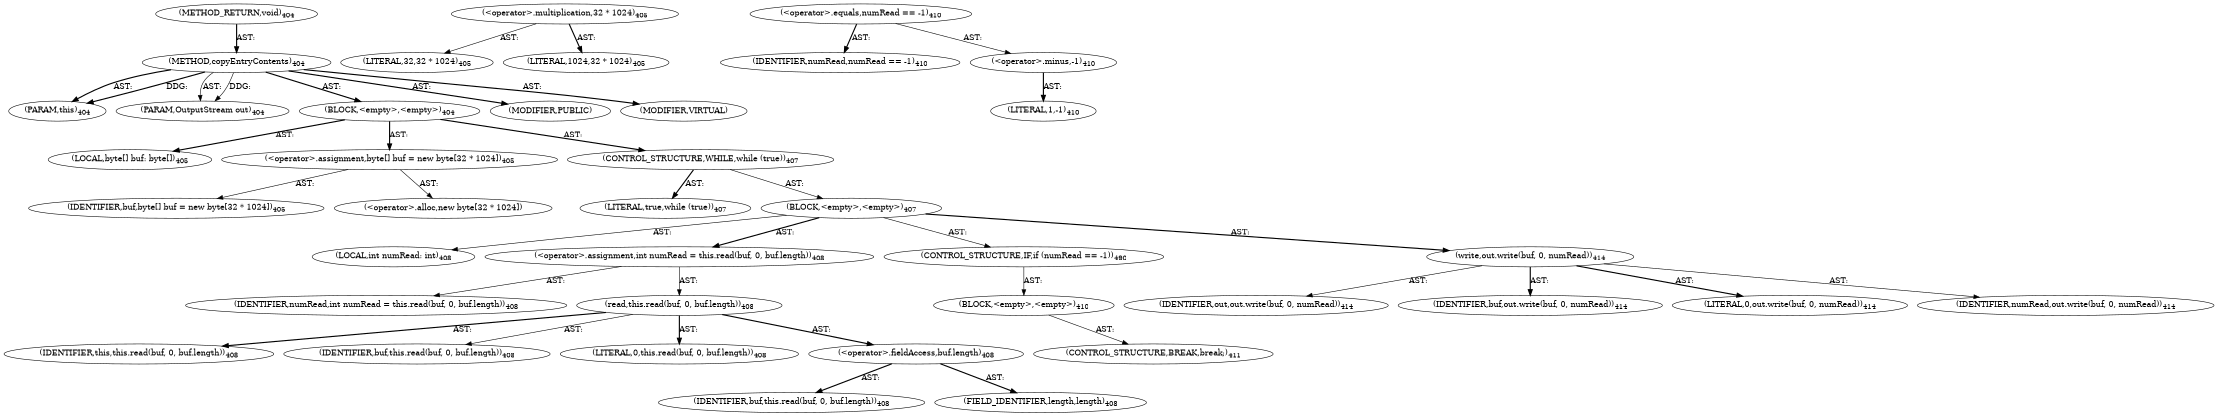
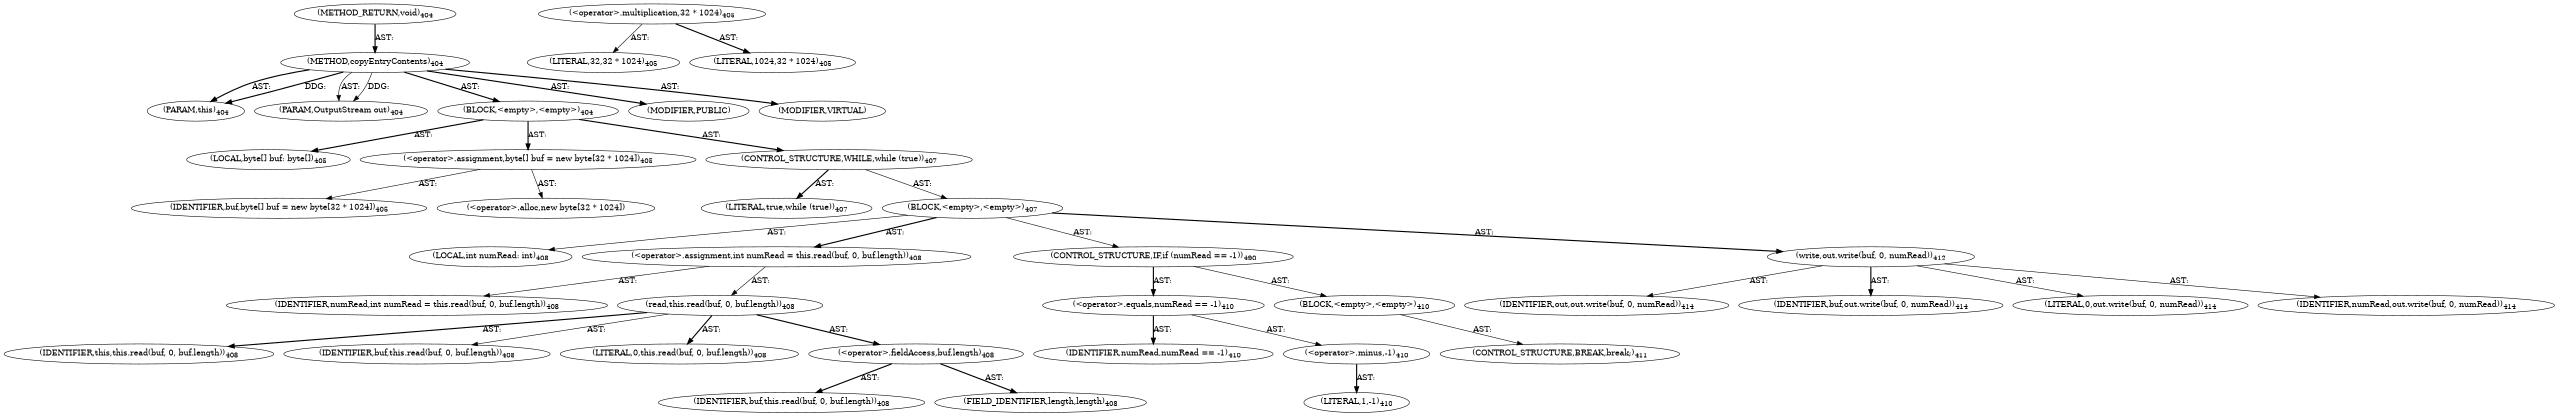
(1599, 256) -> (1940, 256)
none -> (1153, 278)
(1657, 281) -> (1997, 281)
